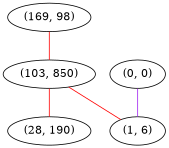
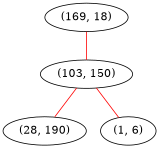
(49, 17) -> (87, 17)
(49, 74) -> (87, 74)
(138, 74) -> none
